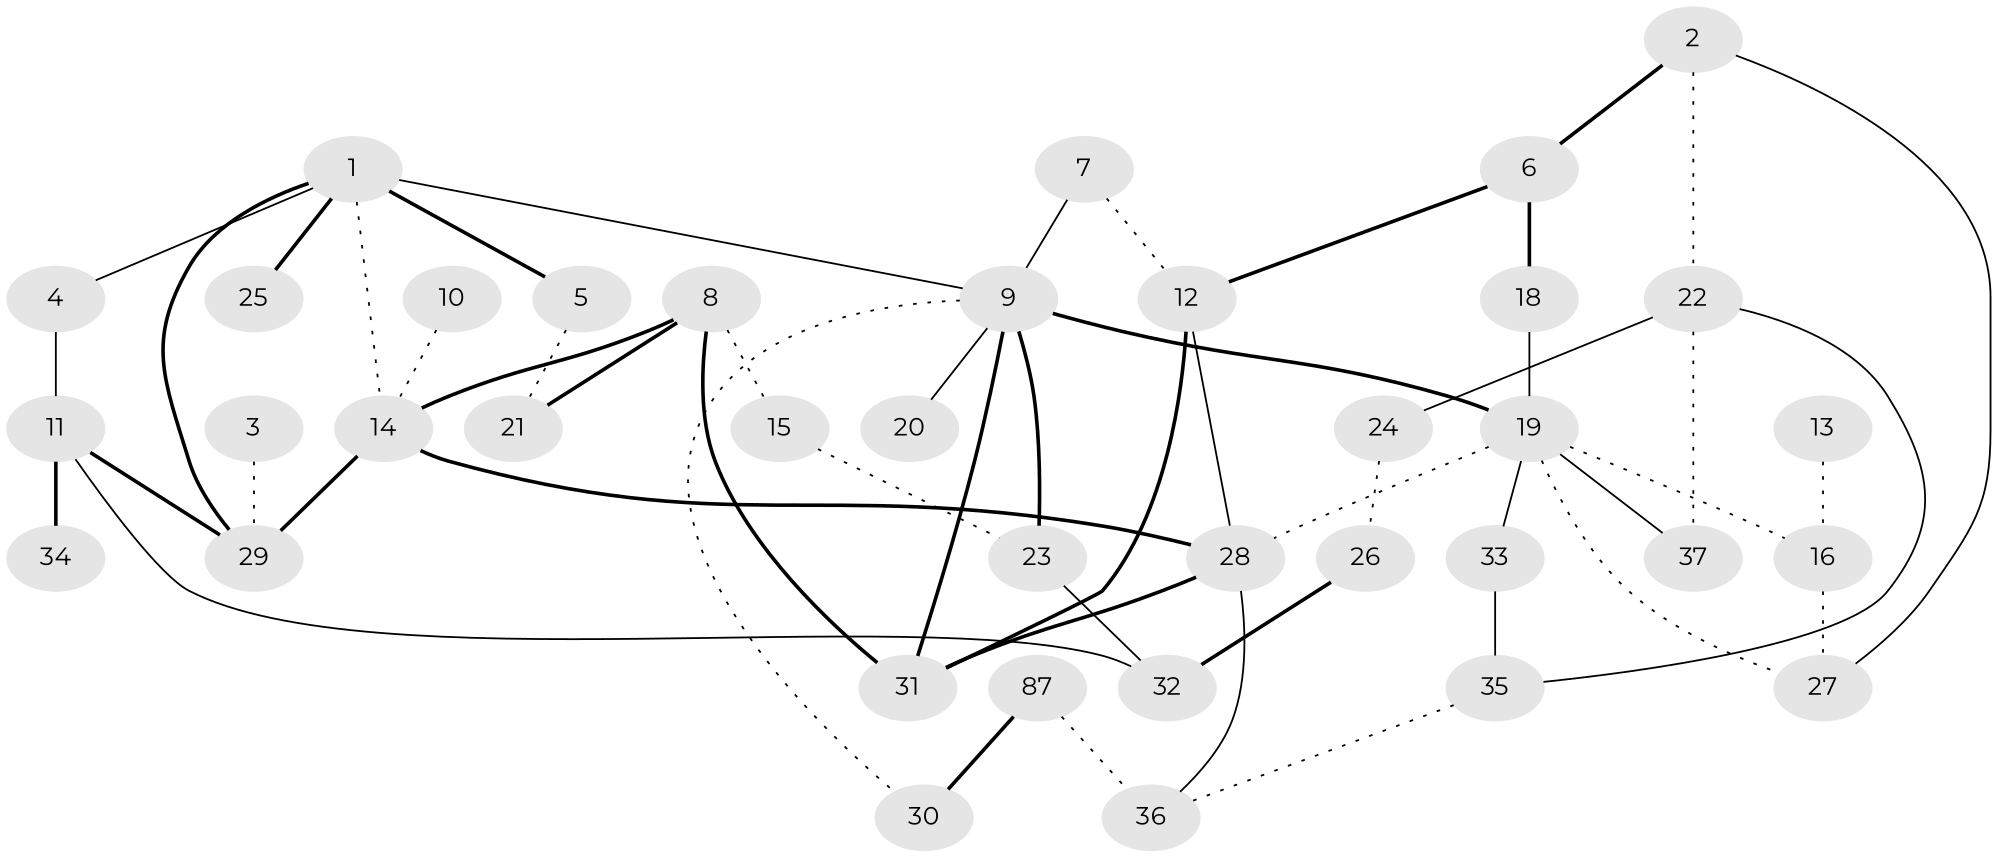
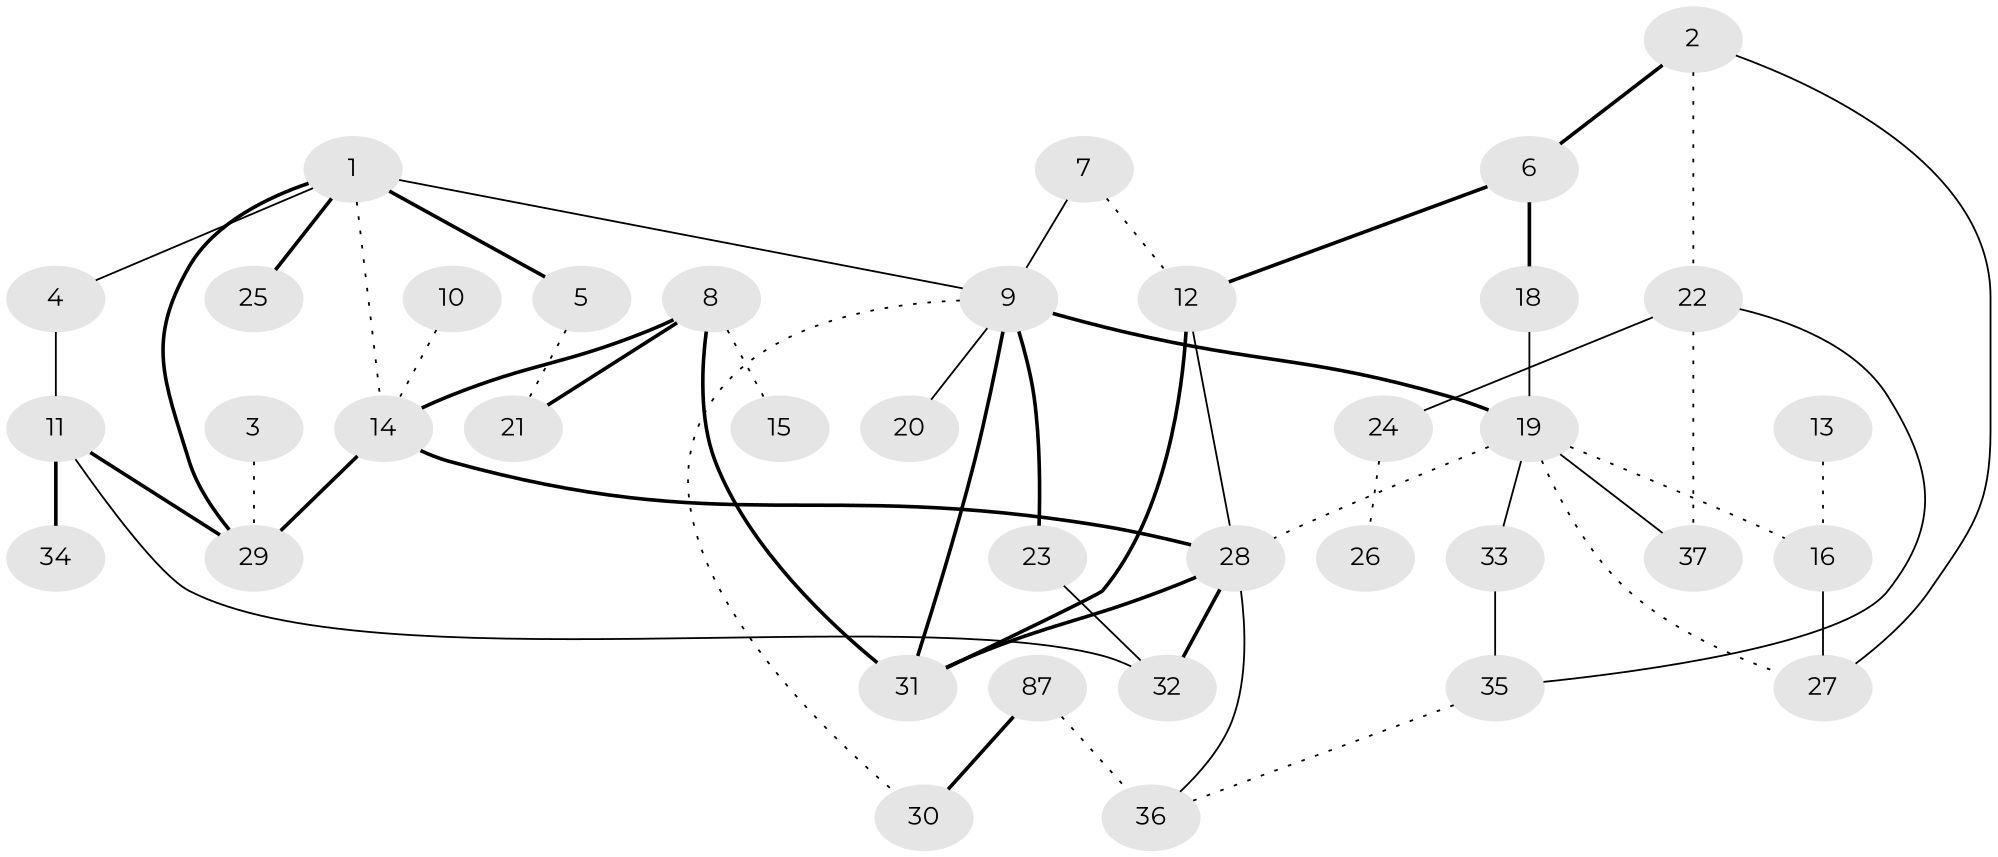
(909, 494) -> none
(1823, 617) -> (1823, 617)
(1266, 623) -> (1201, 623)
